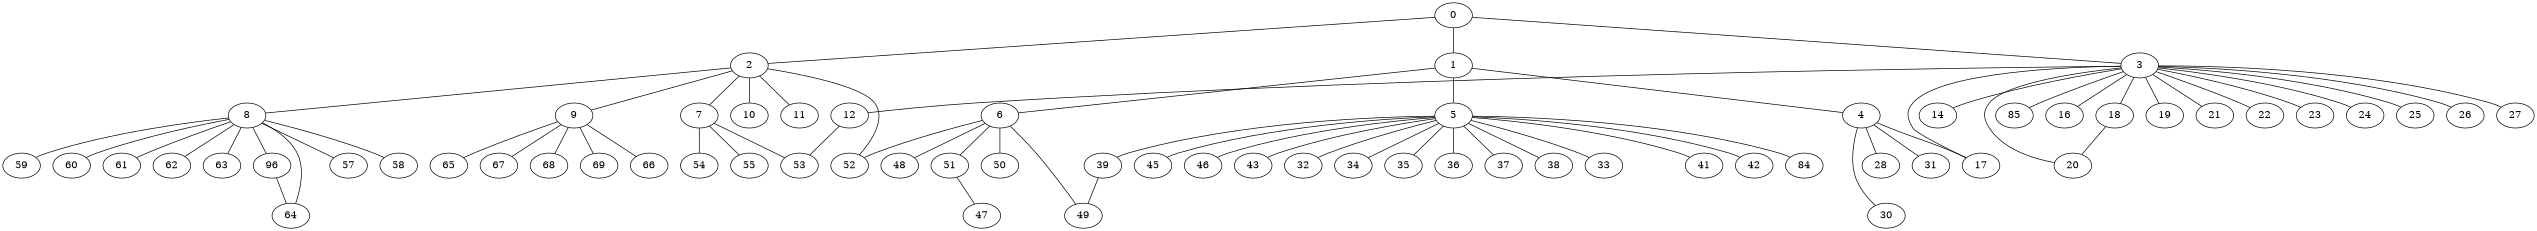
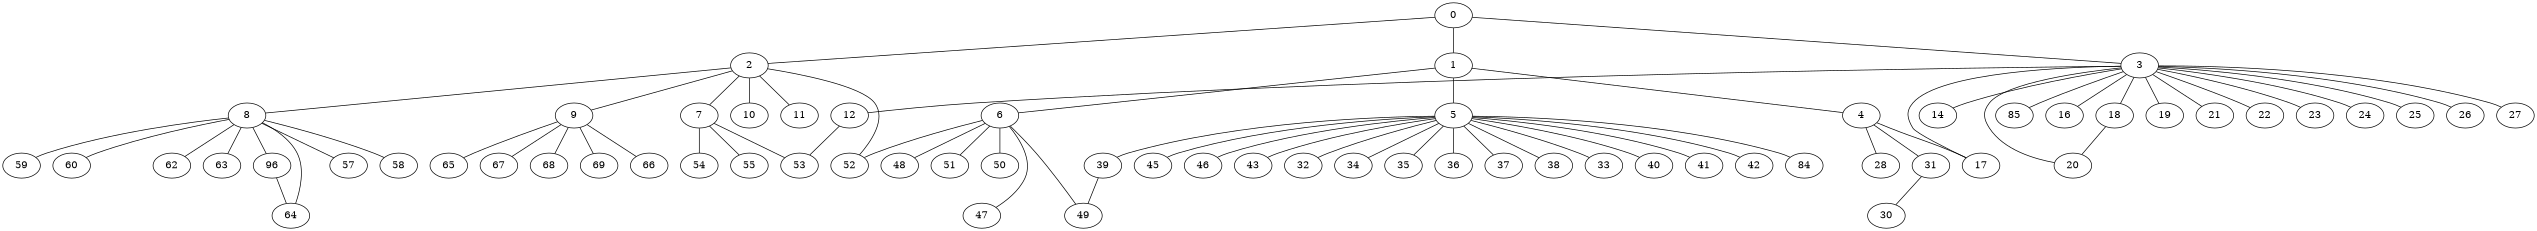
(122, 166) -> none
none -> (1654, 166)
(1854, 170) -> (1909, 191)
(966, 191) -> (1027, 171)
